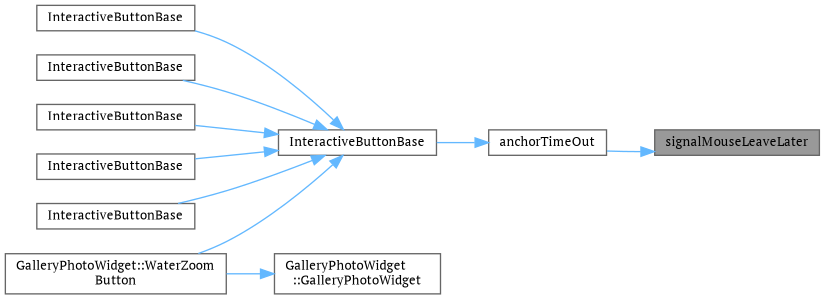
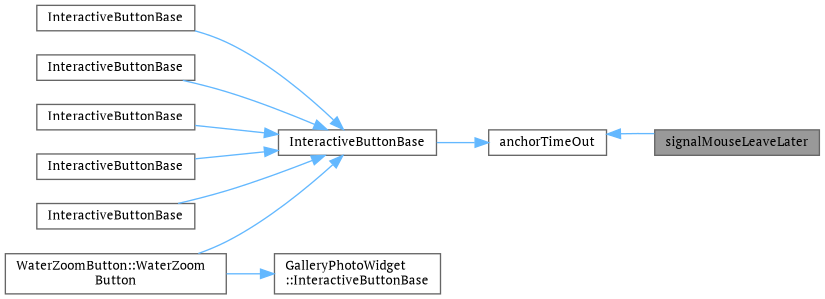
(624, 151) -> (638, 134)
(116, 274) -> (116, 274)
(357, 274) -> (357, 274)
